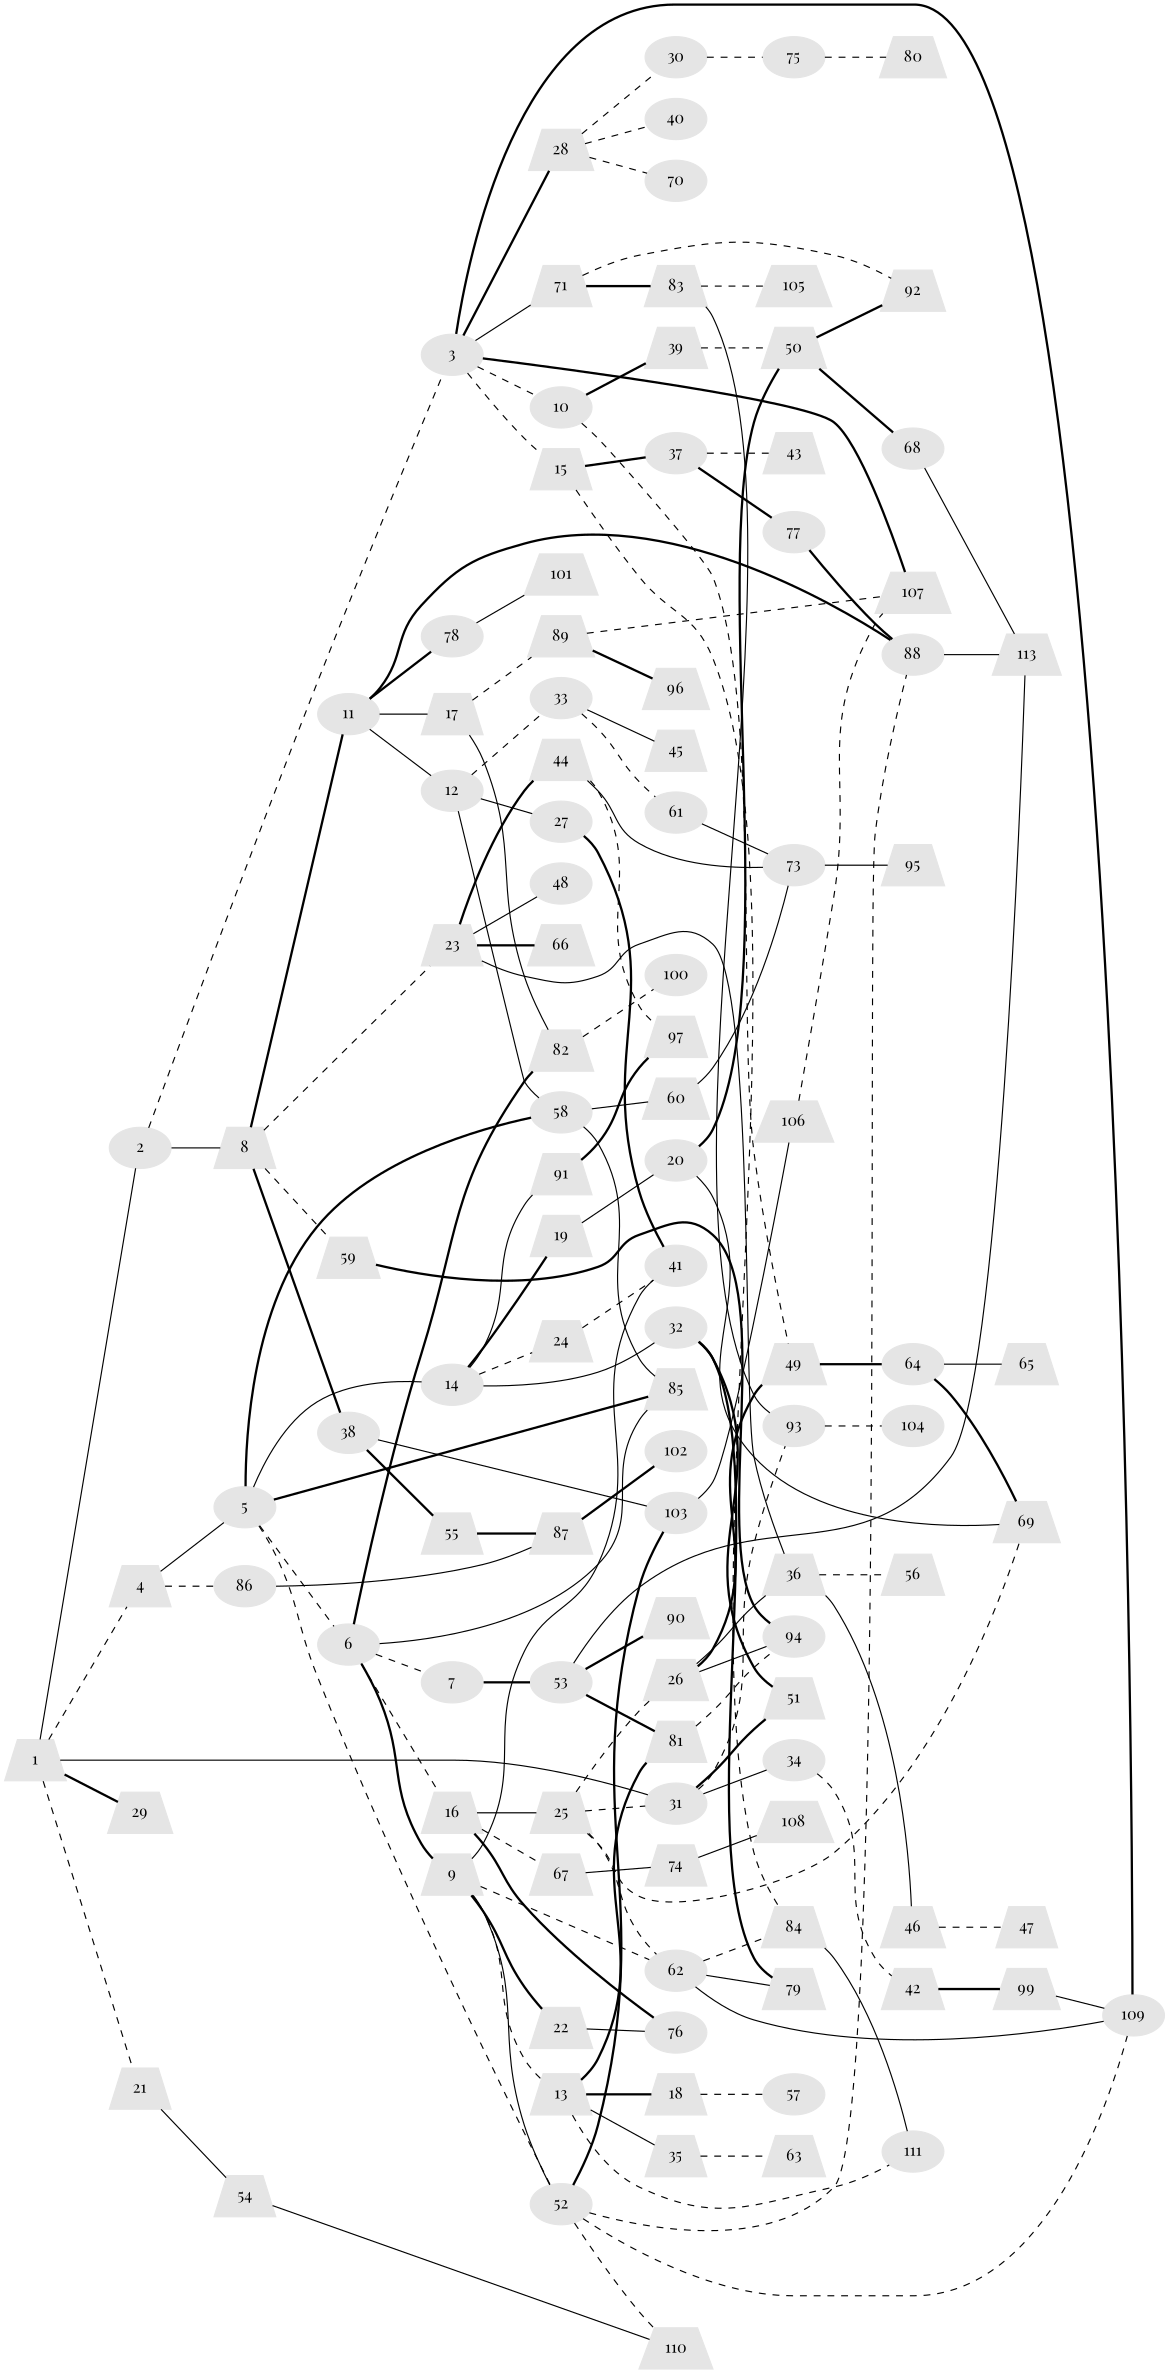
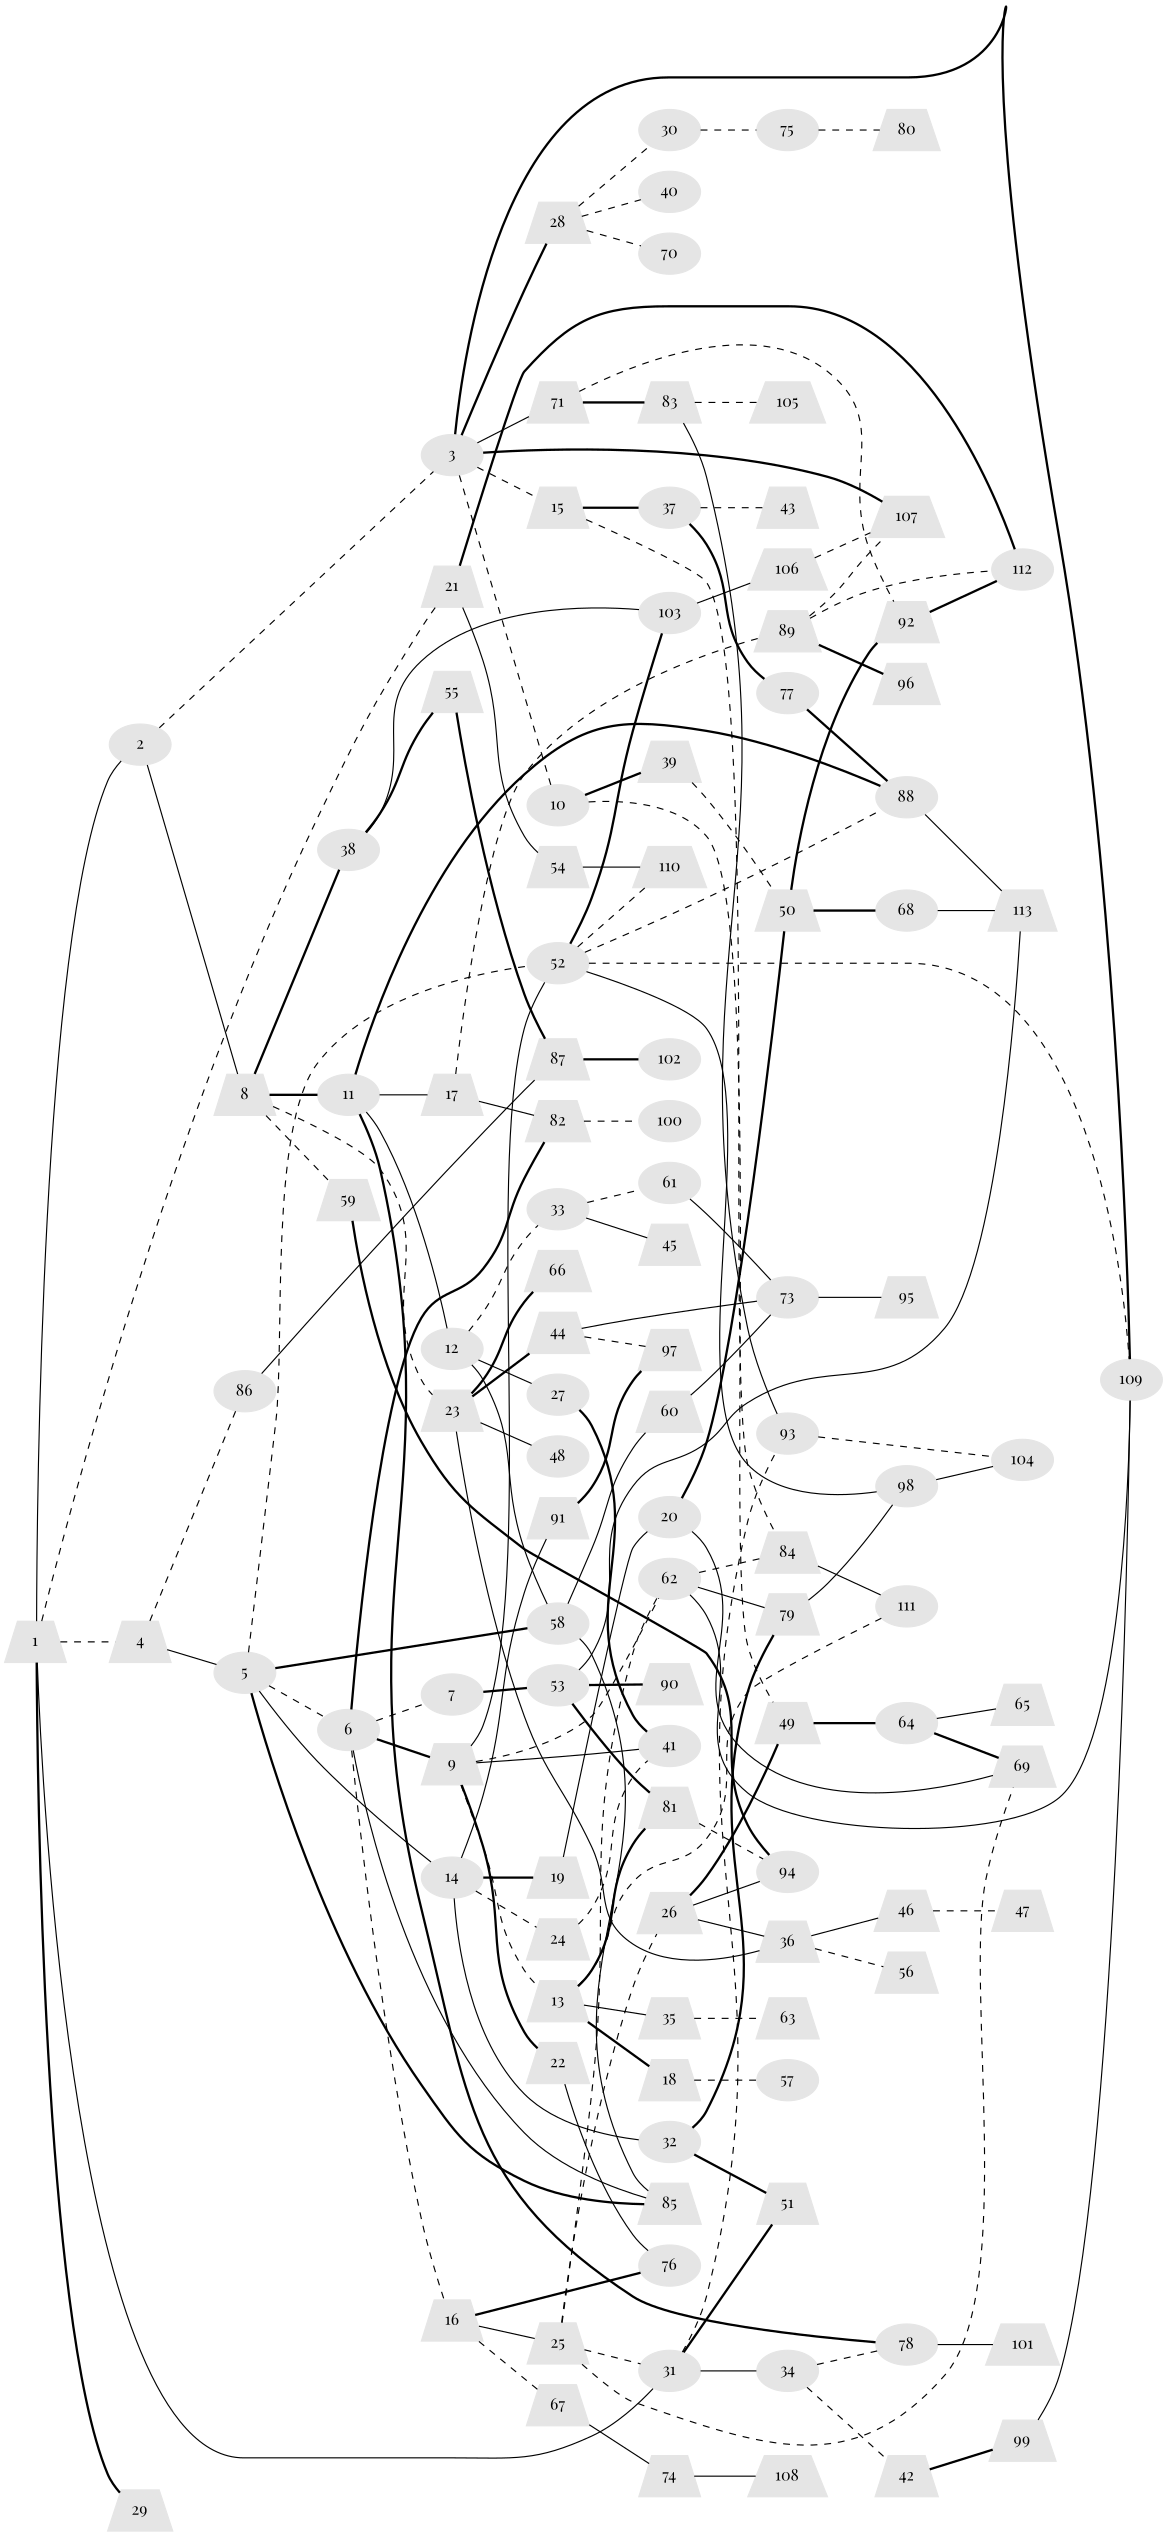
none -> (1023, 569)
none -> (907, 1486)
none -> (847, 2358)
